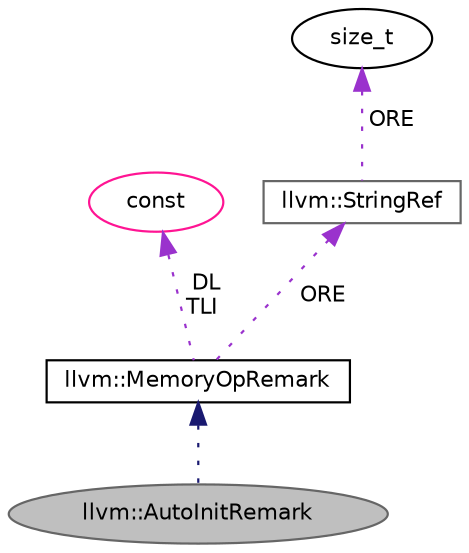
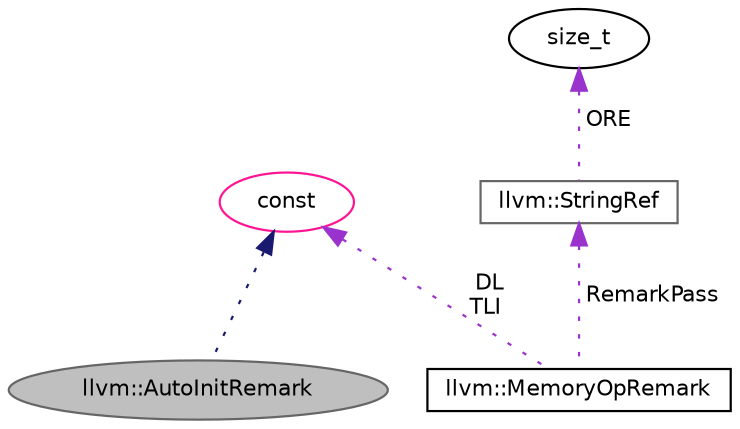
(320, 296) -> (650, 296)
(198, 454) -> (238, 306)
